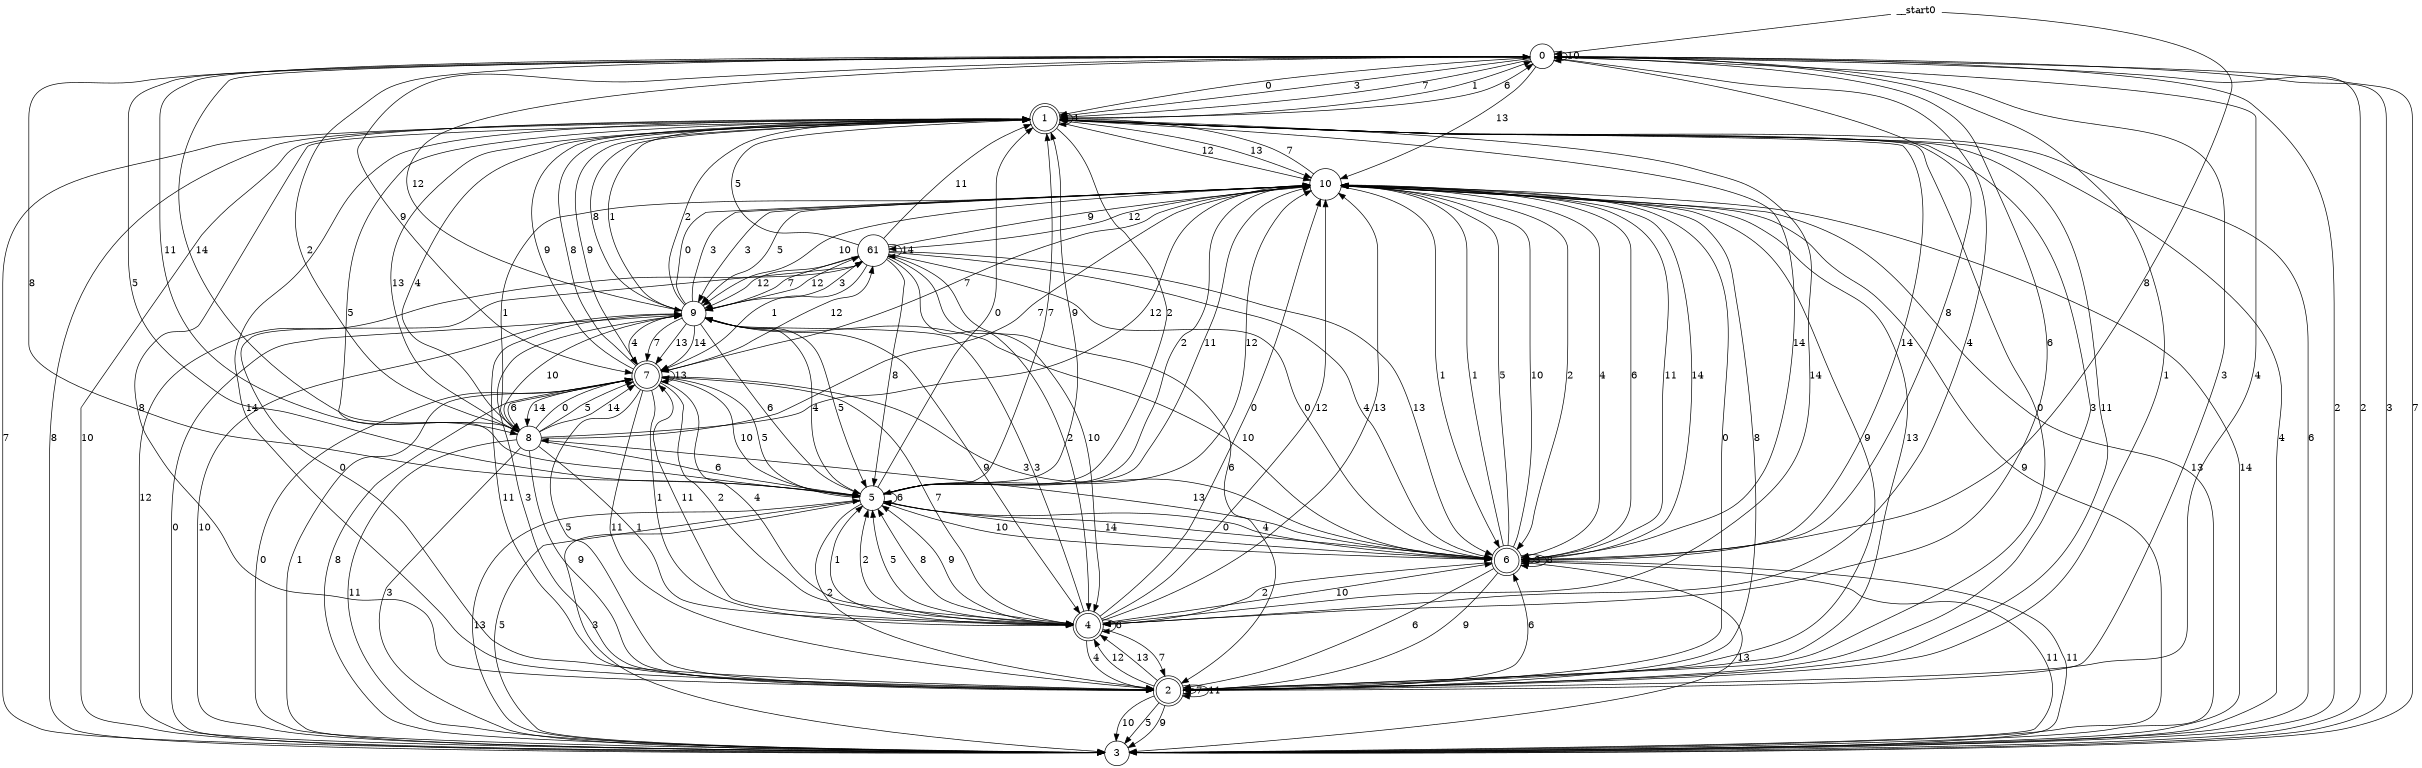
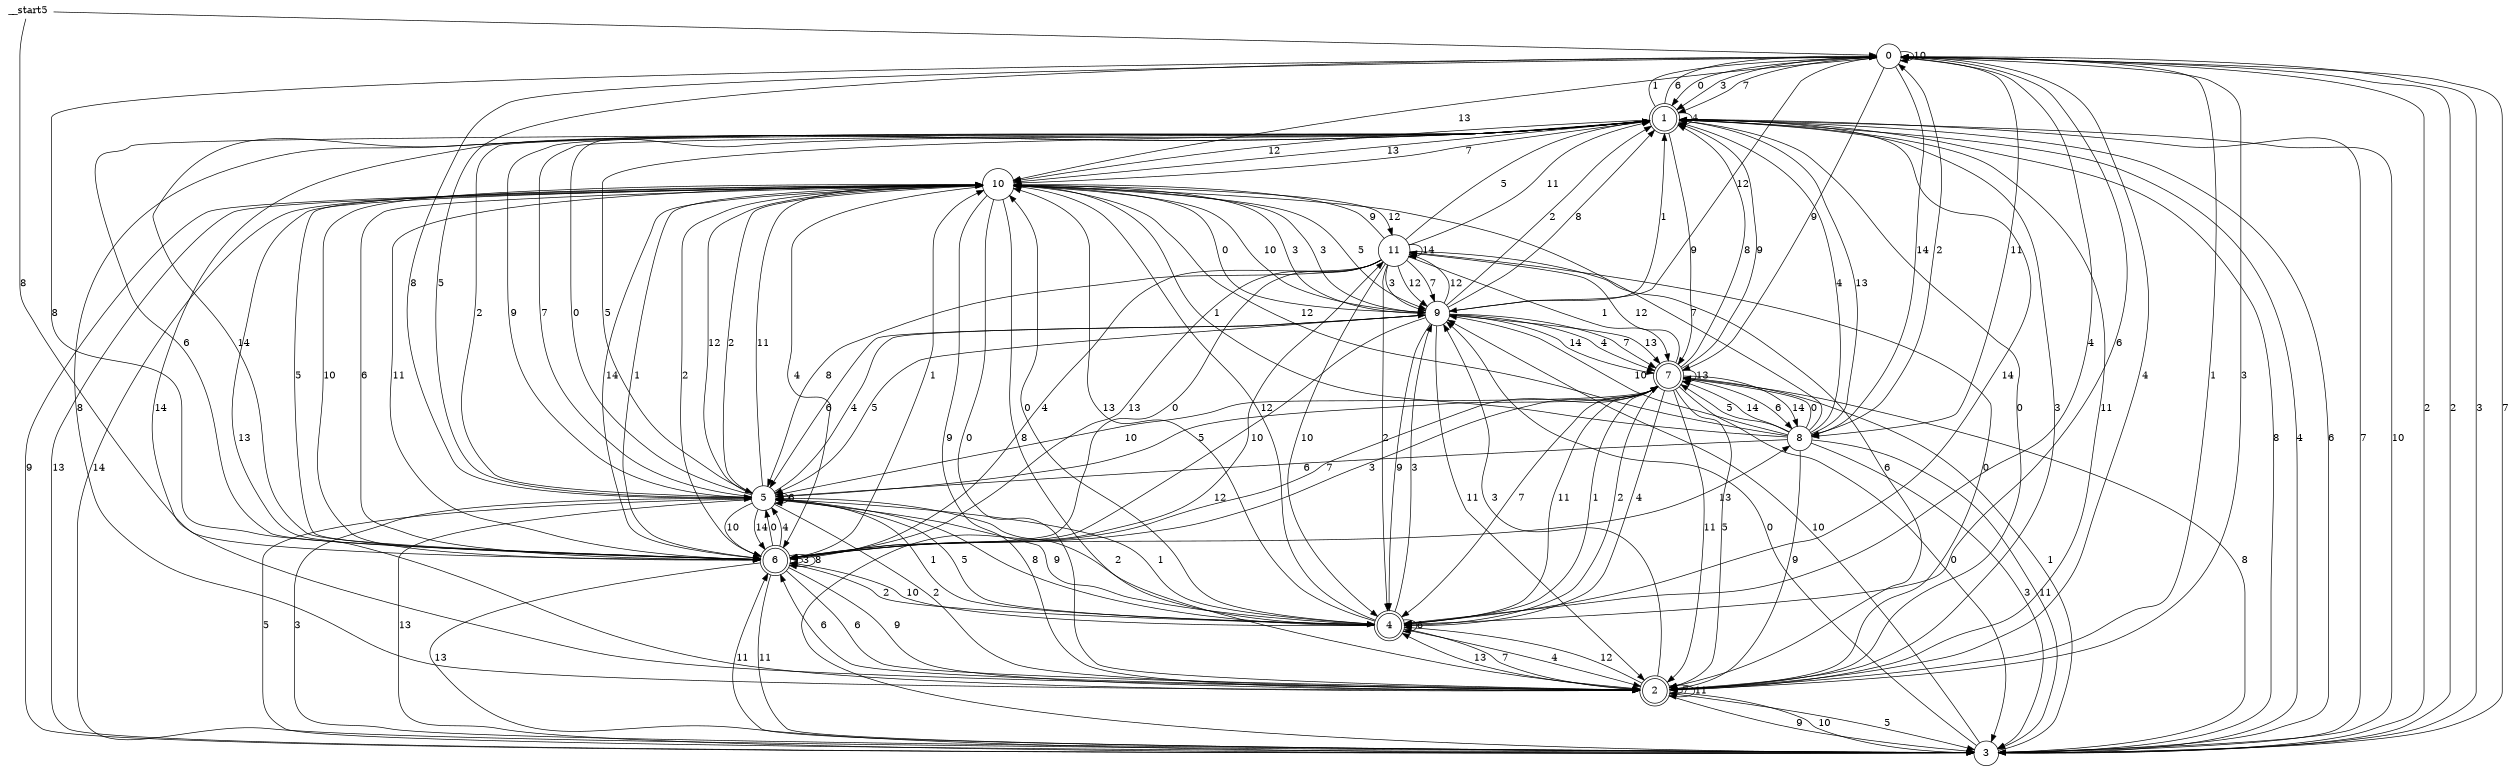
(1916, 11) -> (28, 11)
(873, 251) -> (1394, 251)
(987, 268) -> (1228, 500)
(1907, 343) -> (187, 343)
(737, 610) -> (1127, 547)
